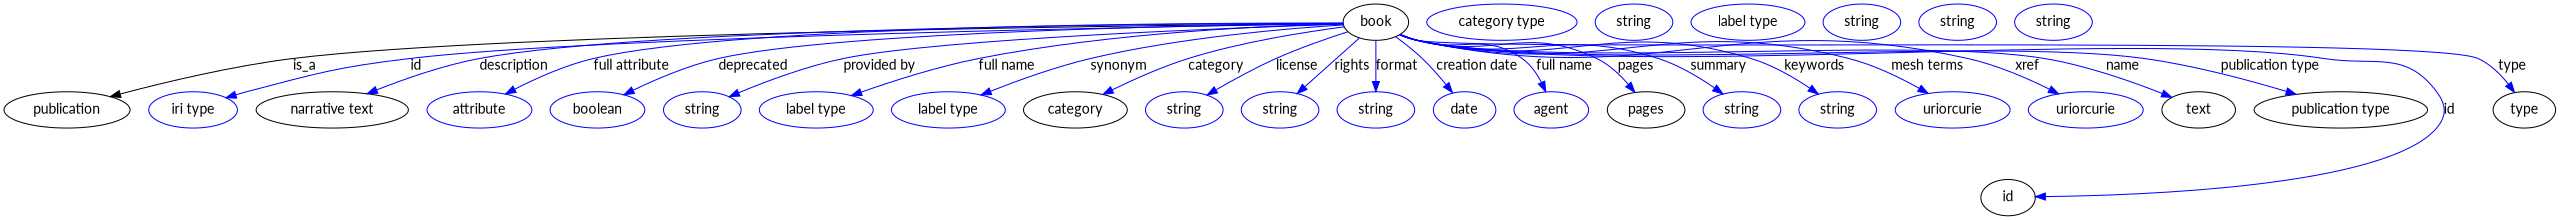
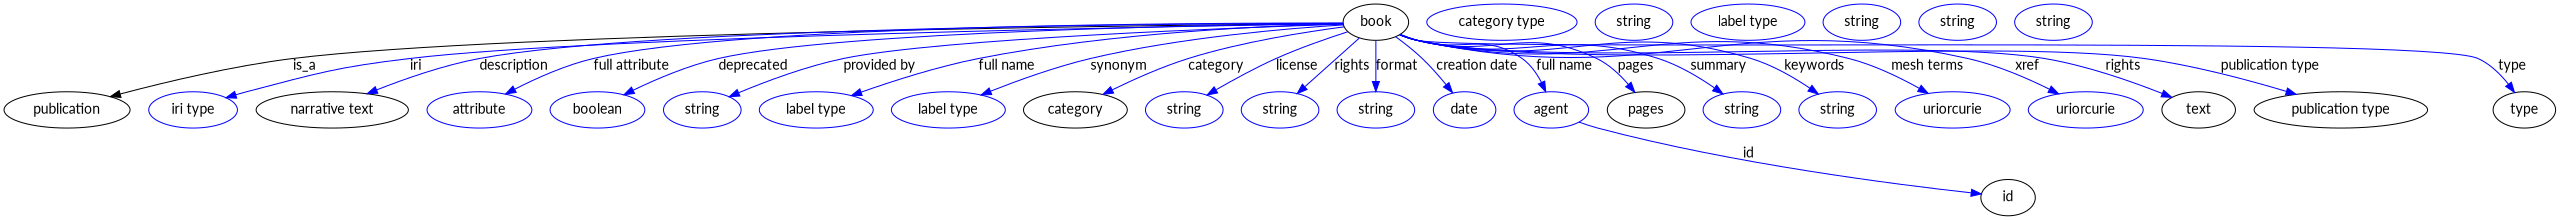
(2293, 56) -> (1774, 165)
(416, 66) -> (416, 66)
(2123, 66) -> (2123, 66)
